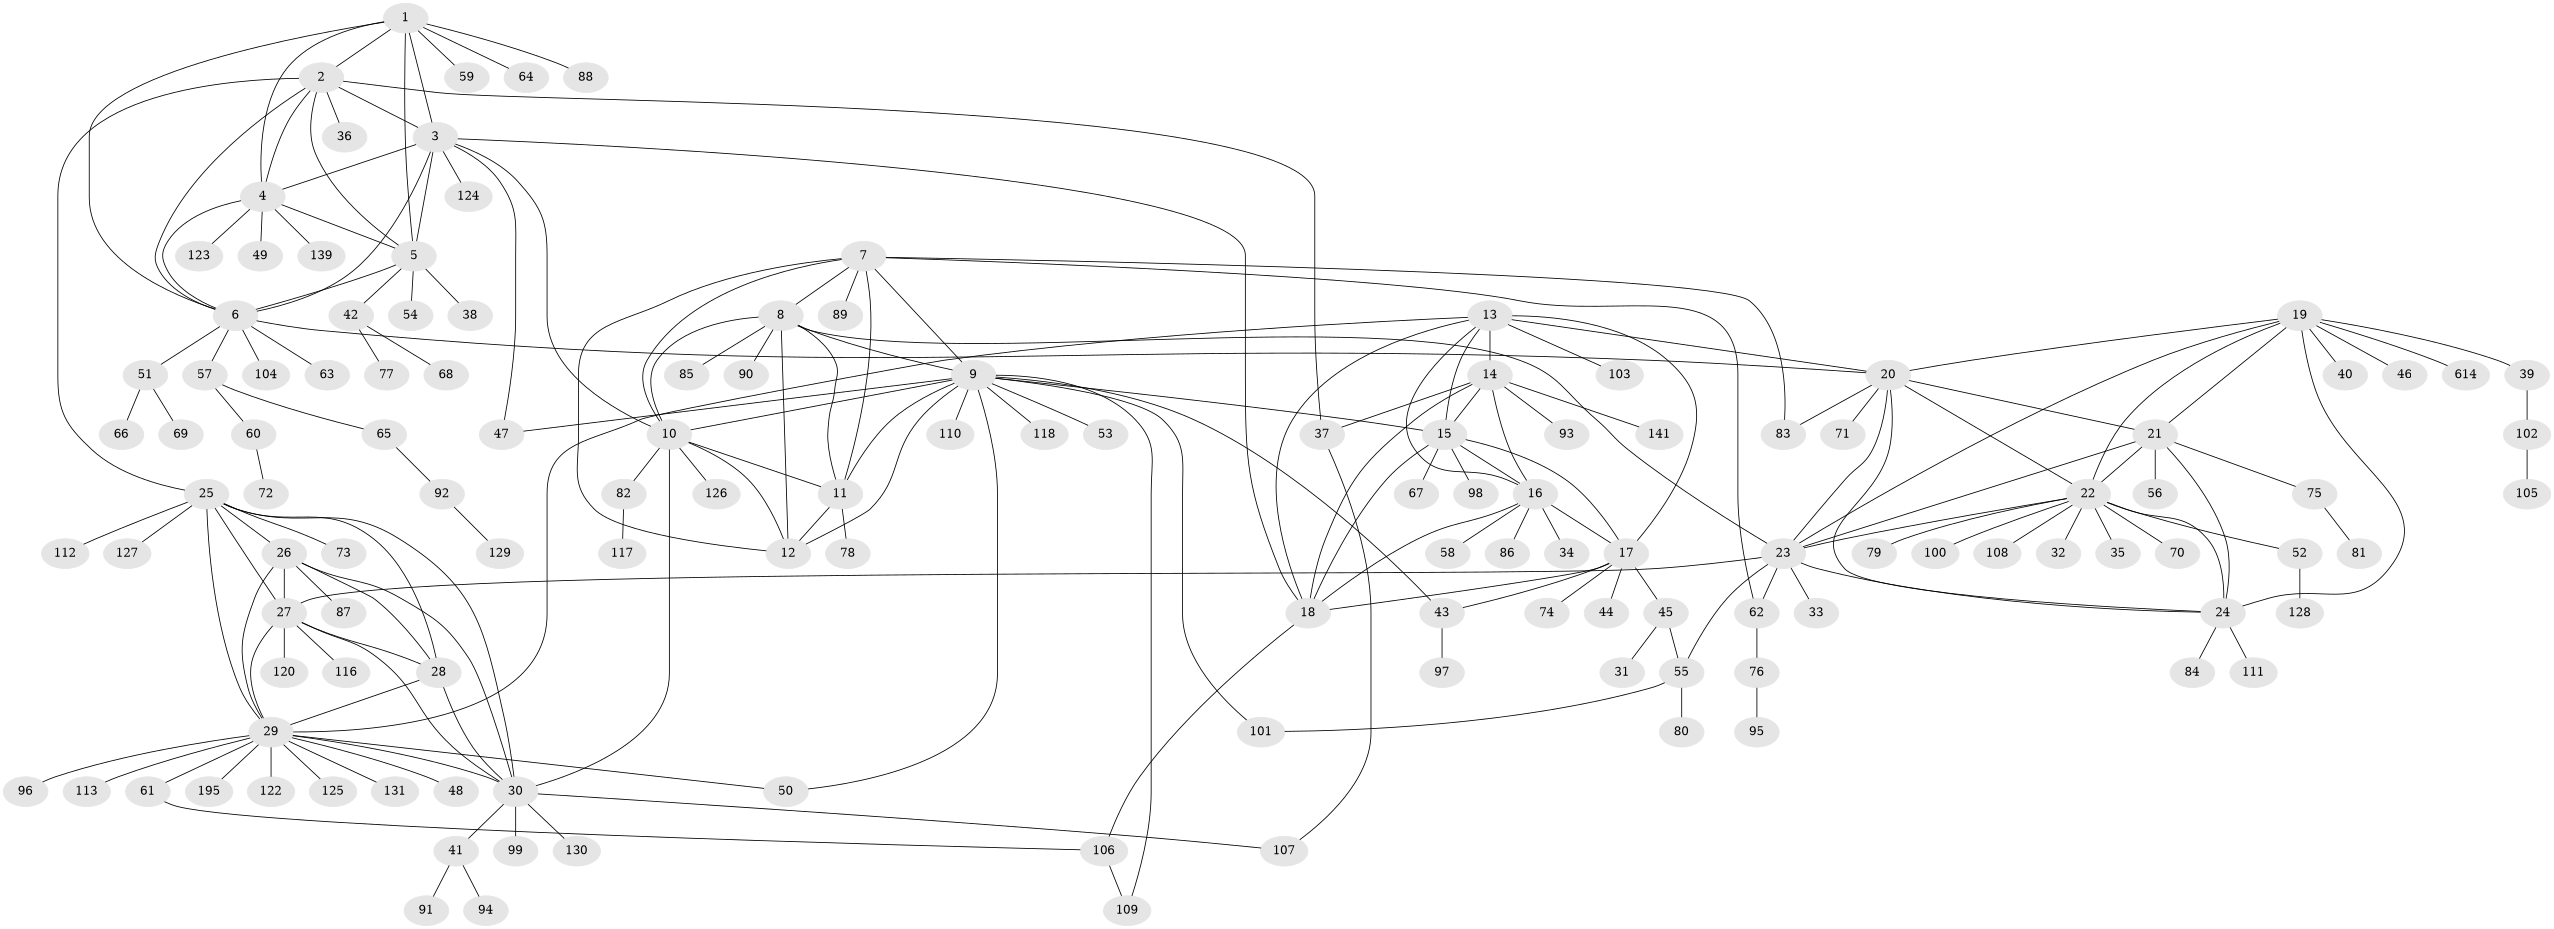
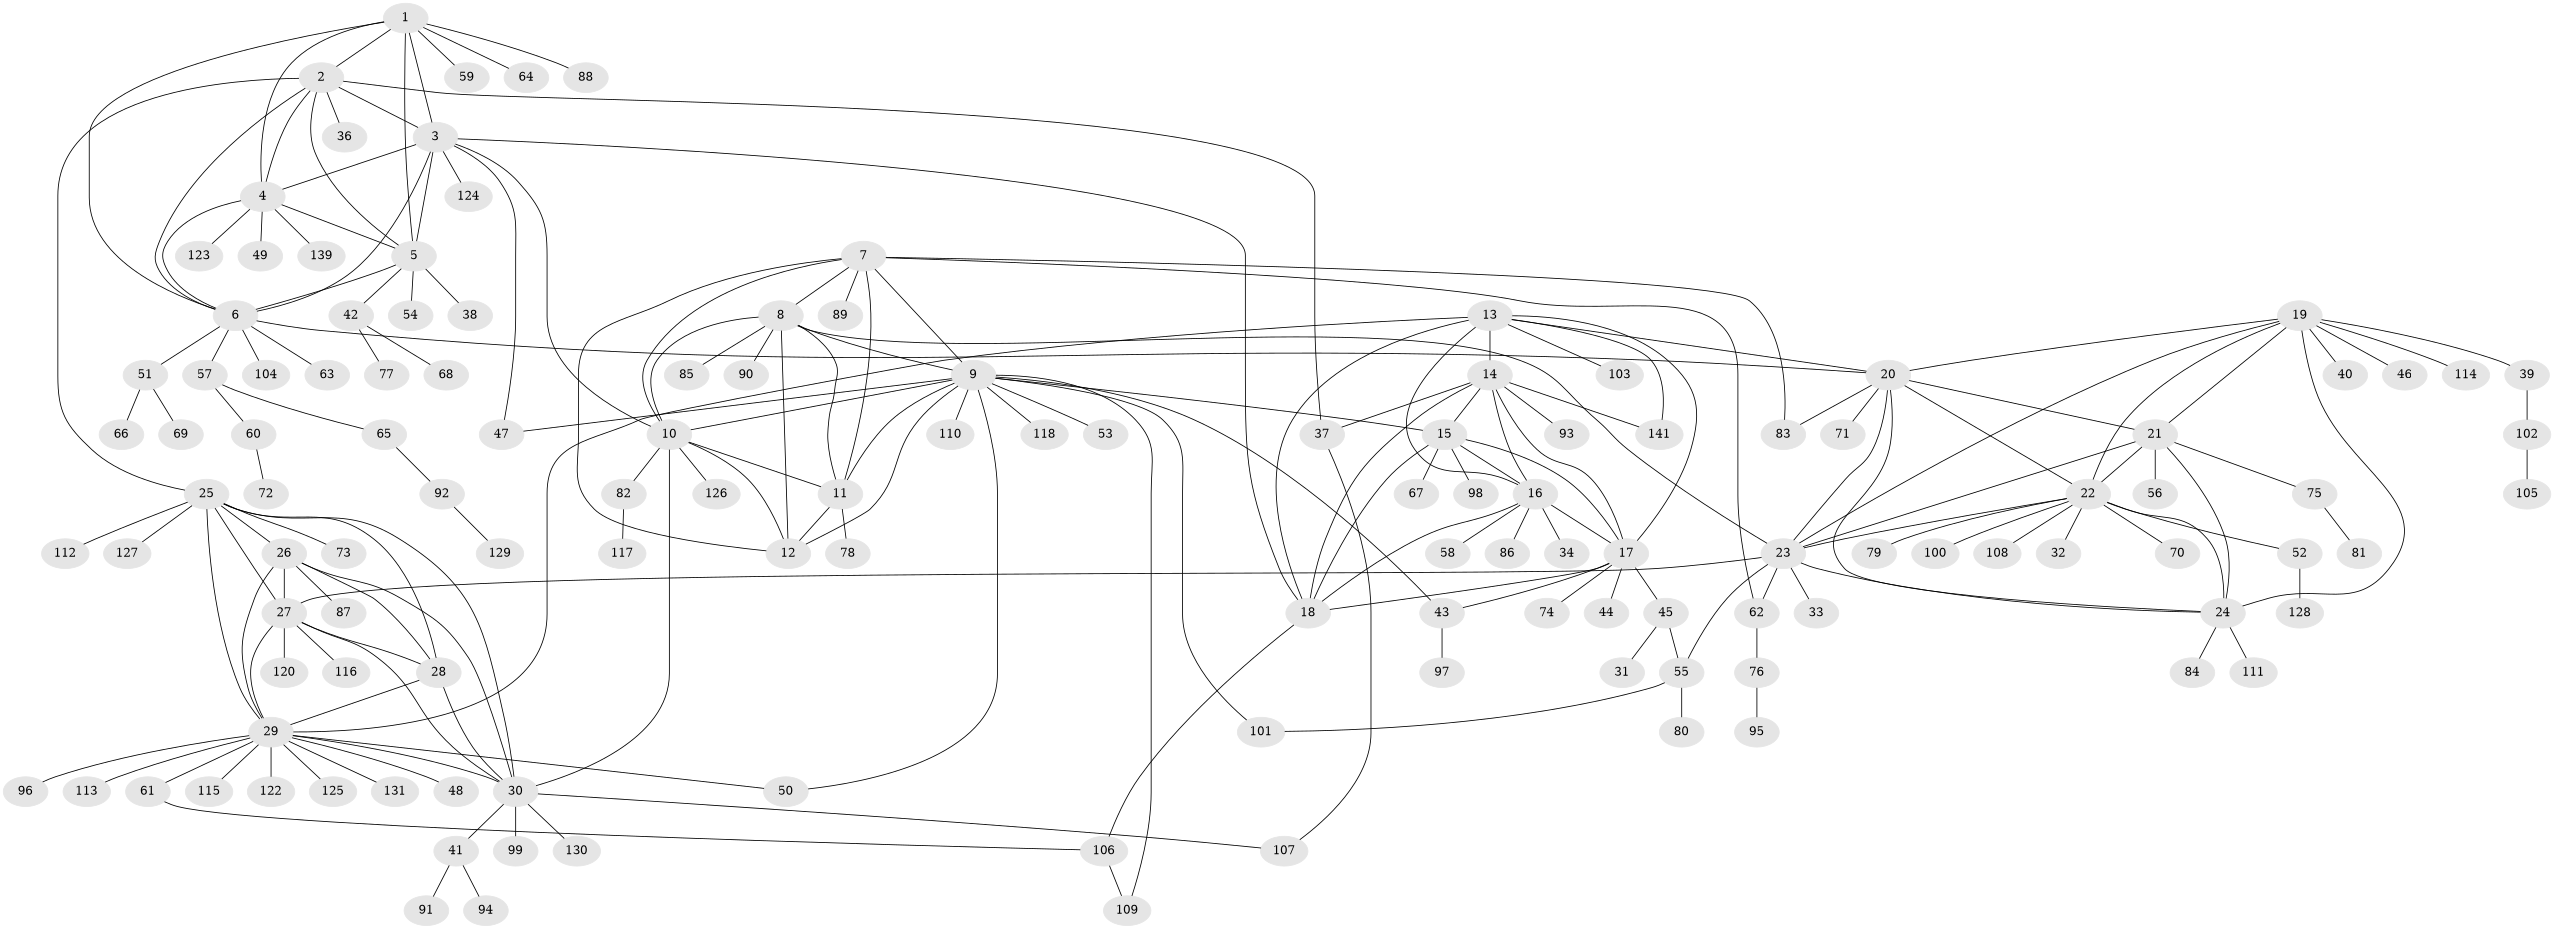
(1456, 372) -> (1614, 341)
(2466, 375) -> (2466, 375)
none -> (1562, 463)
(2118, 554) -> none
(209, 792) -> (209, 792)
